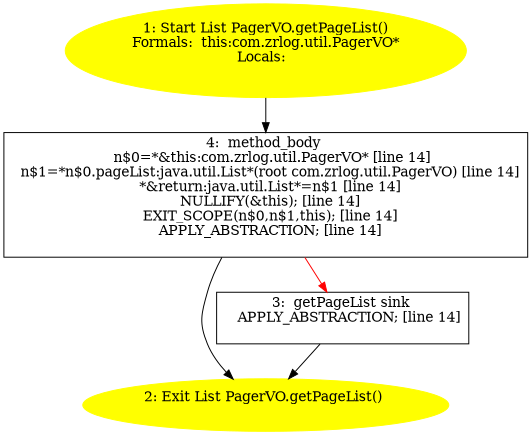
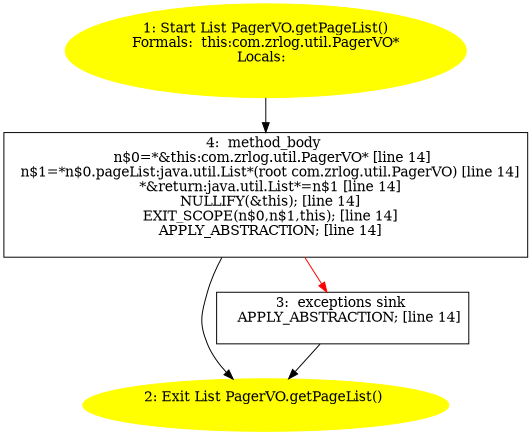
(343, 318) -> (343, 318)
